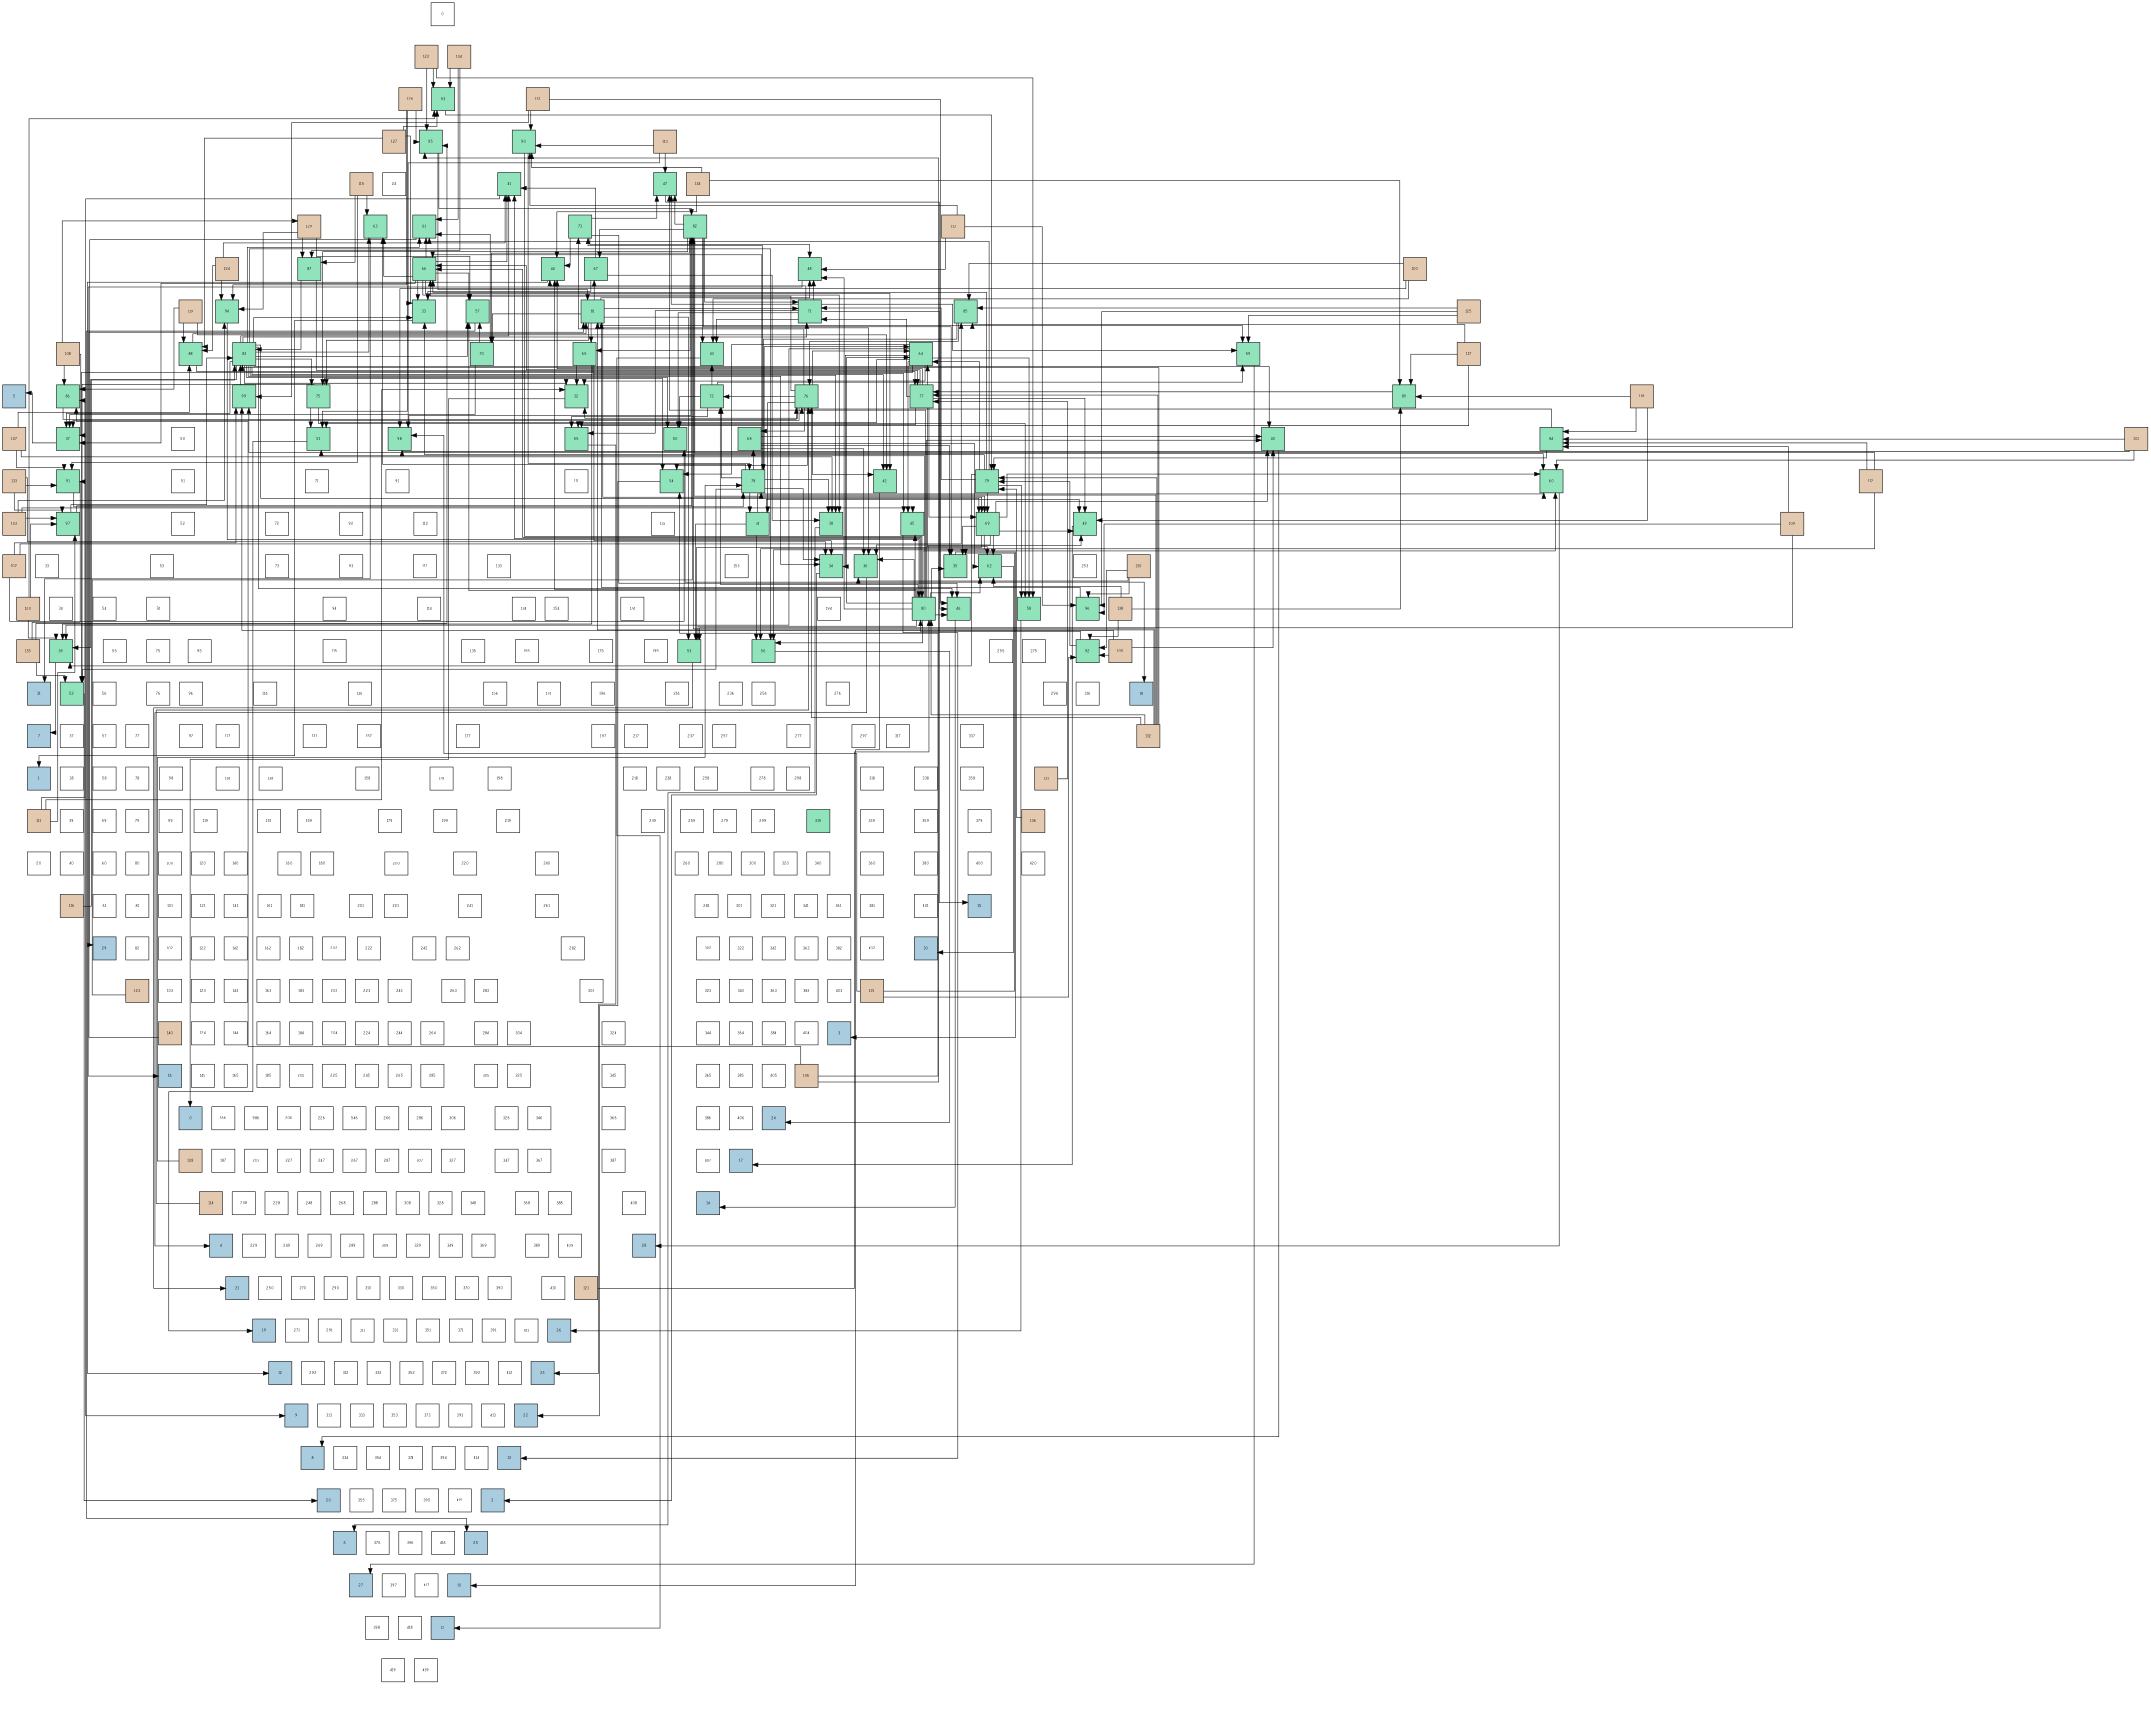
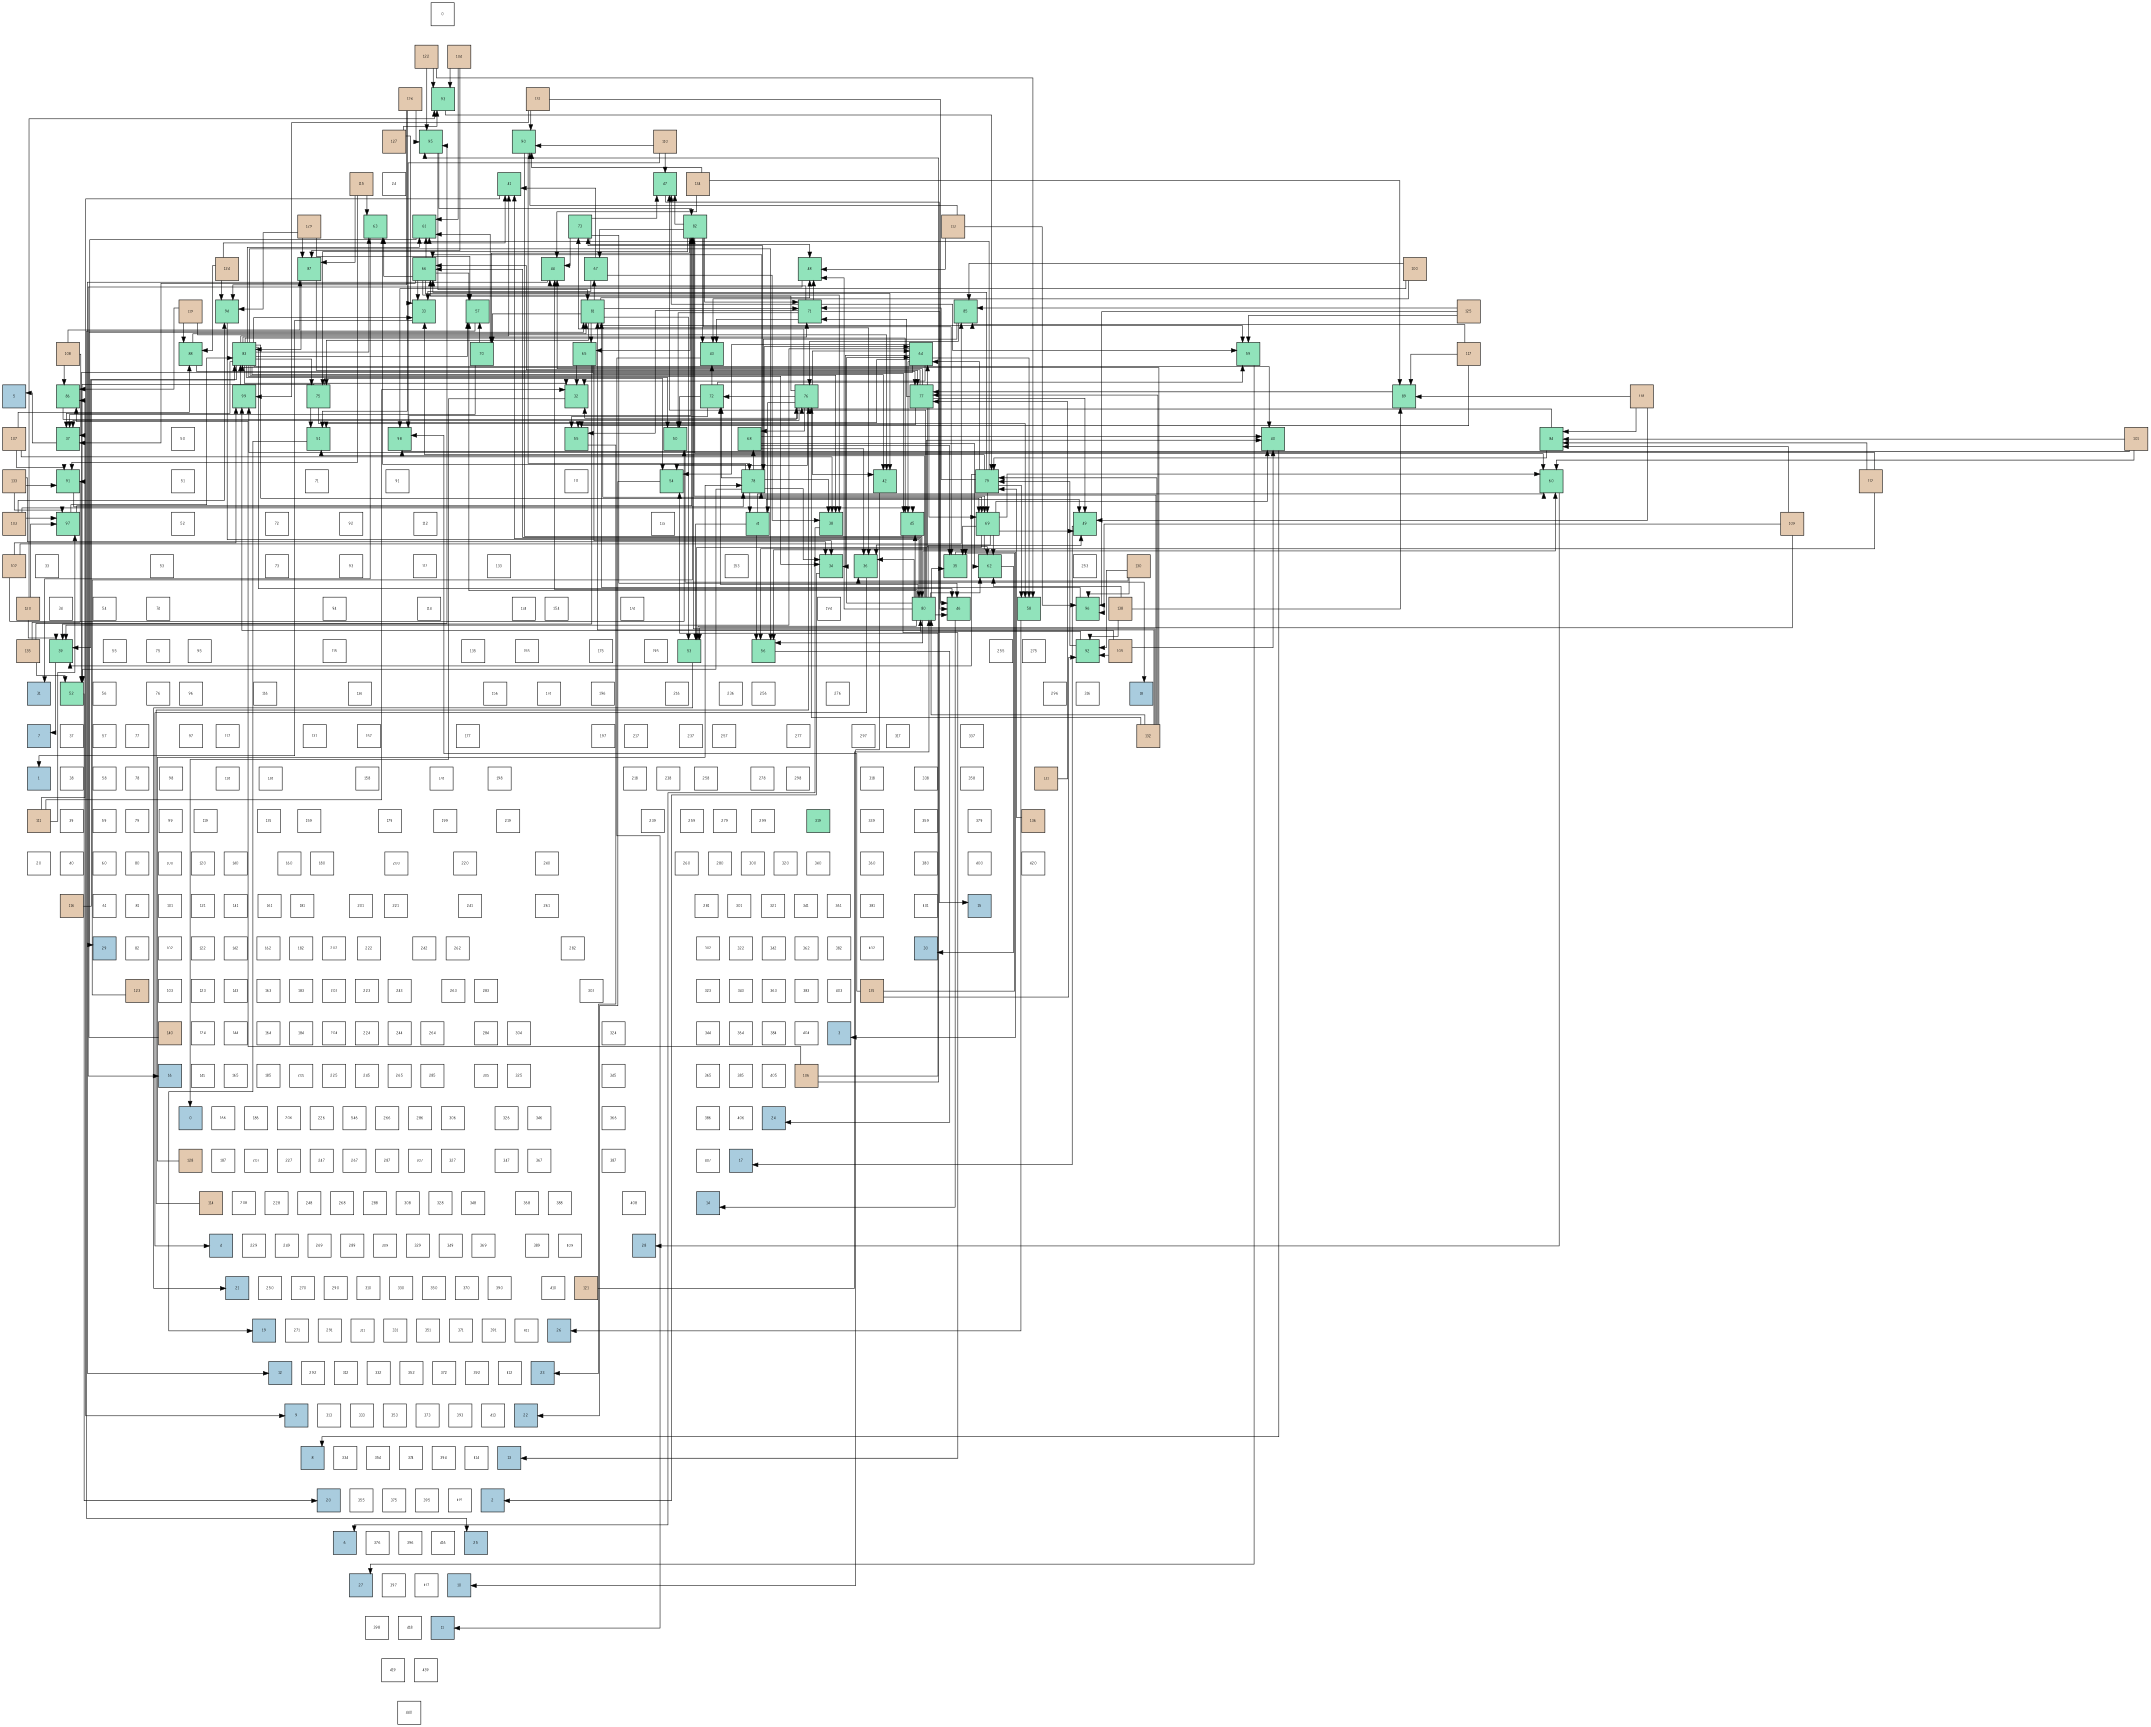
(204, 153) -> none
(117, 221) -> (200, 330)
(502, 262) -> none
none -> (657, 338)
(256, 1118) -> (256, 1118)
none -> (409, 1713)
